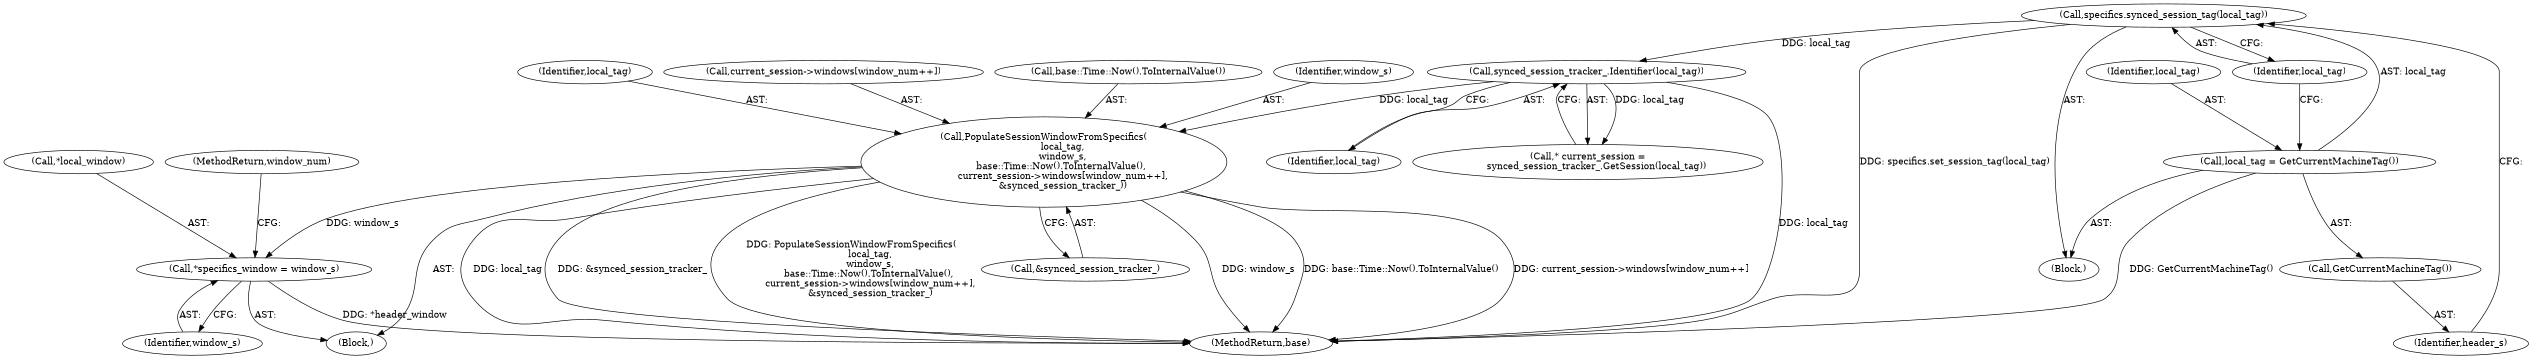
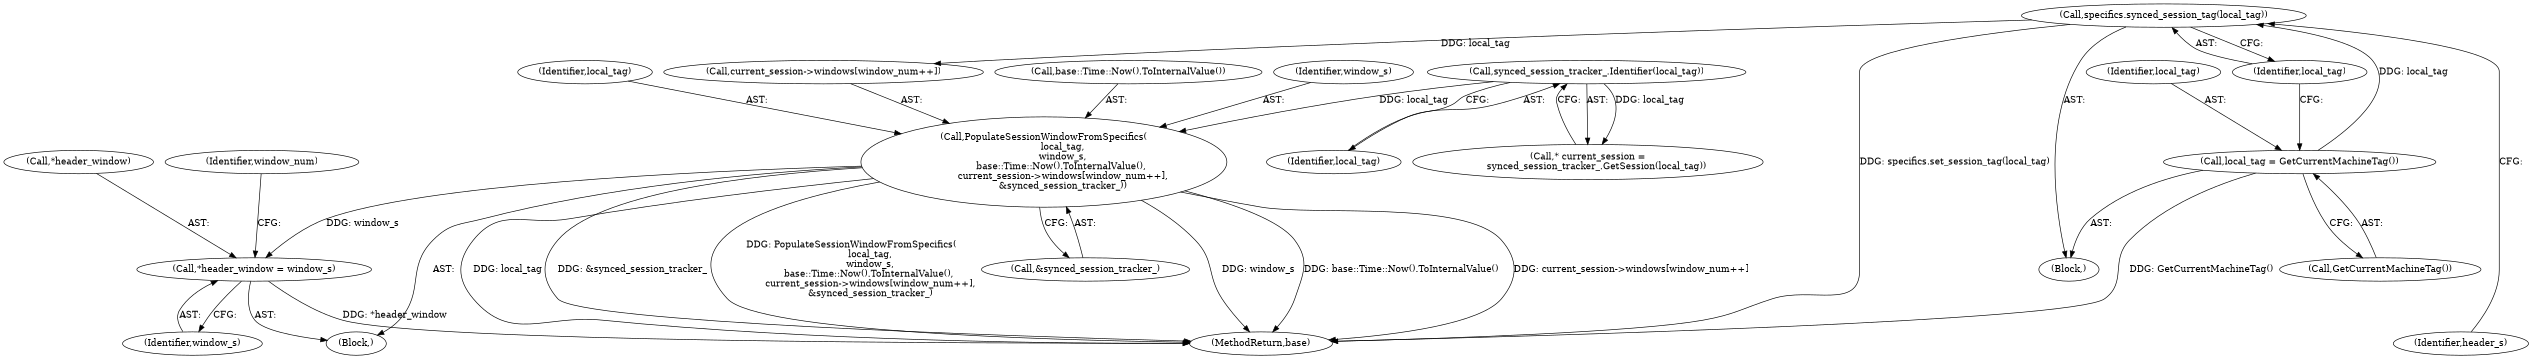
(1840, 33) -> (1486, 38)
(2413, 72) -> (2413, 72)
(79, 162) -> (79, 162)
(262, 162) -> (262, 162)
(2343, 224) -> (2343, 224)
(254, 269) -> (254, 269)
(2418, 304) -> (2353, 214)
(1695, 316) -> none
